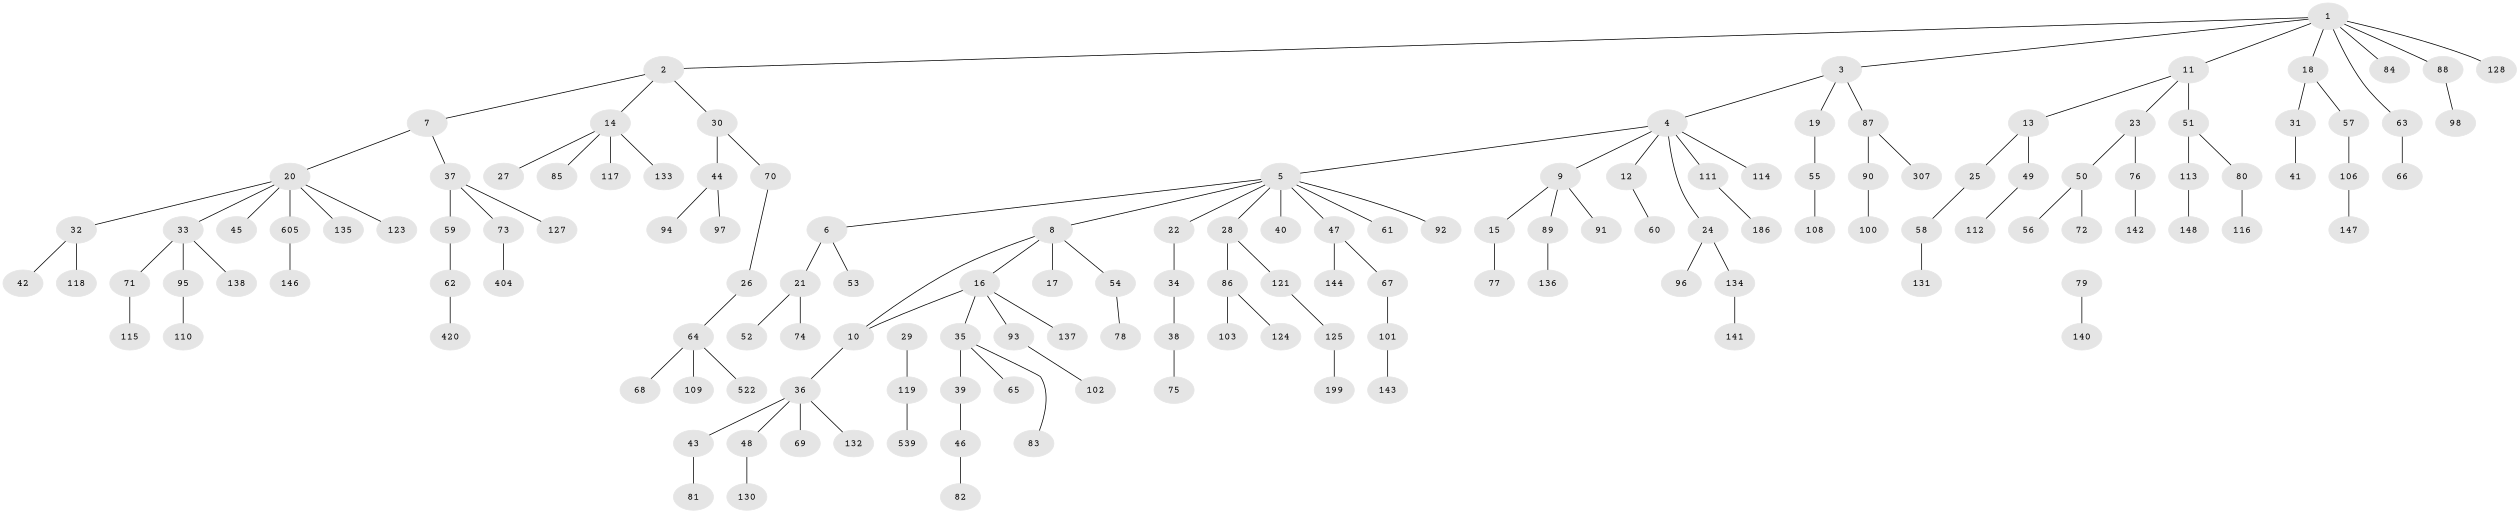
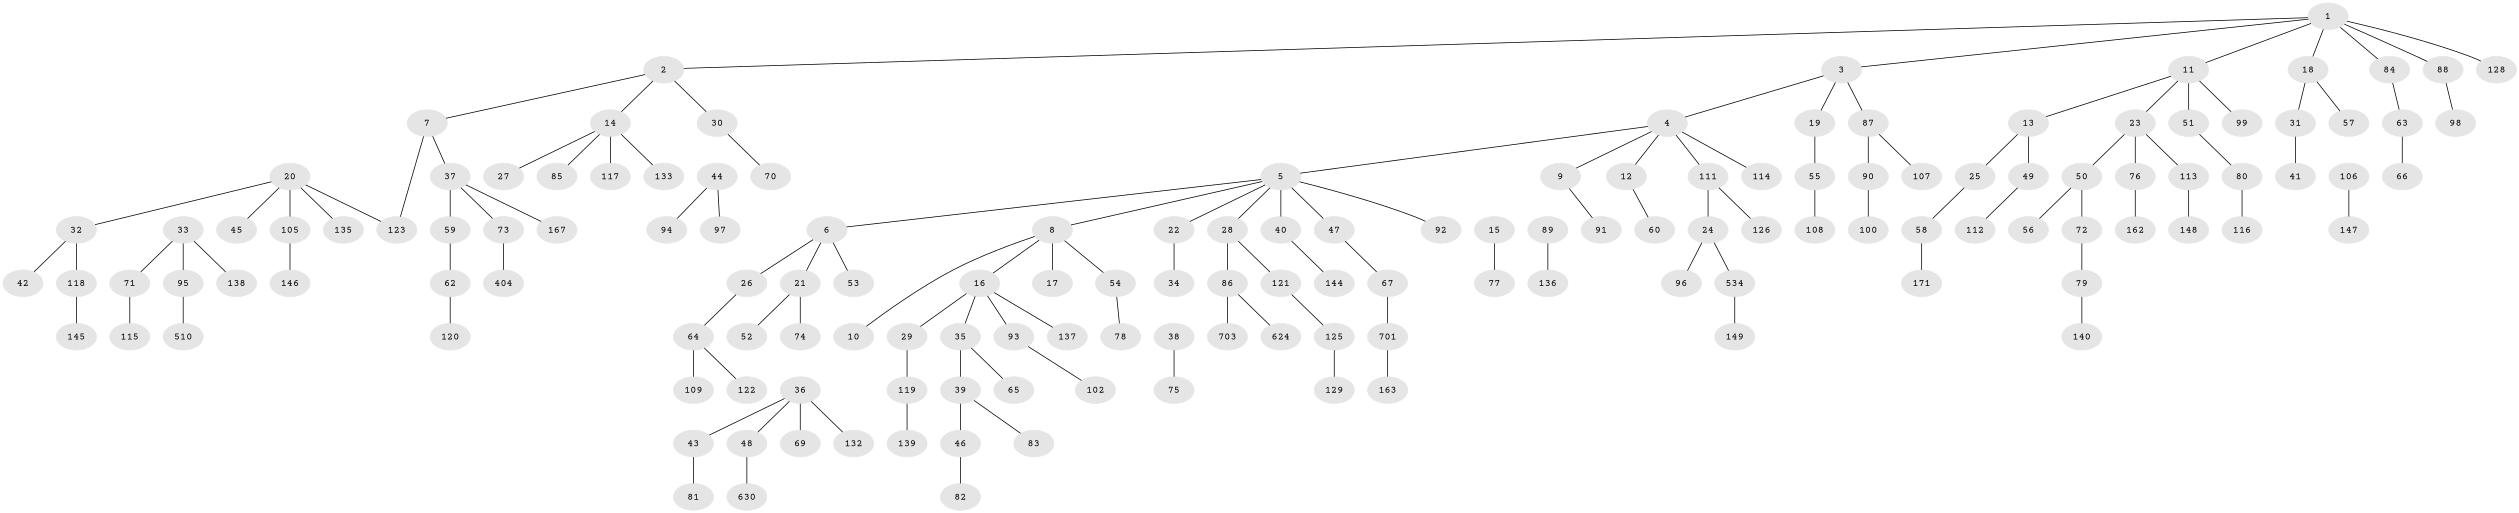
(2357, 74) -> (2396, 96)
none -> (2242, 123)
(359, 150) -> (412, 177)
(717, 150) -> none
(2189, 150) -> (2162, 150)
(2349, 150) -> none
(1922, 177) -> (1922, 177)
(1678, 179) -> (1708, 203)
(237, 203) -> none
(1528, 203) -> none
(1554, 203) -> none
(290, 230) -> (290, 230)
(557, 230) -> (557, 230)
(759, 230) -> (787, 257)
(1388, 230) -> none
(1761, 230) -> (1761, 230)
(2135, 230) -> (2135, 230)
(1334, 257) -> (1307, 257)
none -> (2082, 257)
(1735, 283) -> (1735, 283)
(1922, 283) -> (1922, 283)
(916, 309) -> (943, 310)
(1174, 310) -> none
none -> (76, 337)
(183, 337) -> (183, 337)
(450, 337) -> (450, 337)
(1227, 337) -> (1227, 337)
(1281, 337) -> (1281, 337)
(1388, 337) -> (1388, 337)
(1735, 337) -> (1735, 337)
(827, 363) -> none
(1034, 373) -> (997, 417)
(640, 390) -> none
(747, 390) -> (747, 390)
(1334, 390) -> (1334, 390)
(1388, 390) -> (1388, 390)
(907, 444) -> (907, 444)
(747, 497) -> (747, 497)
